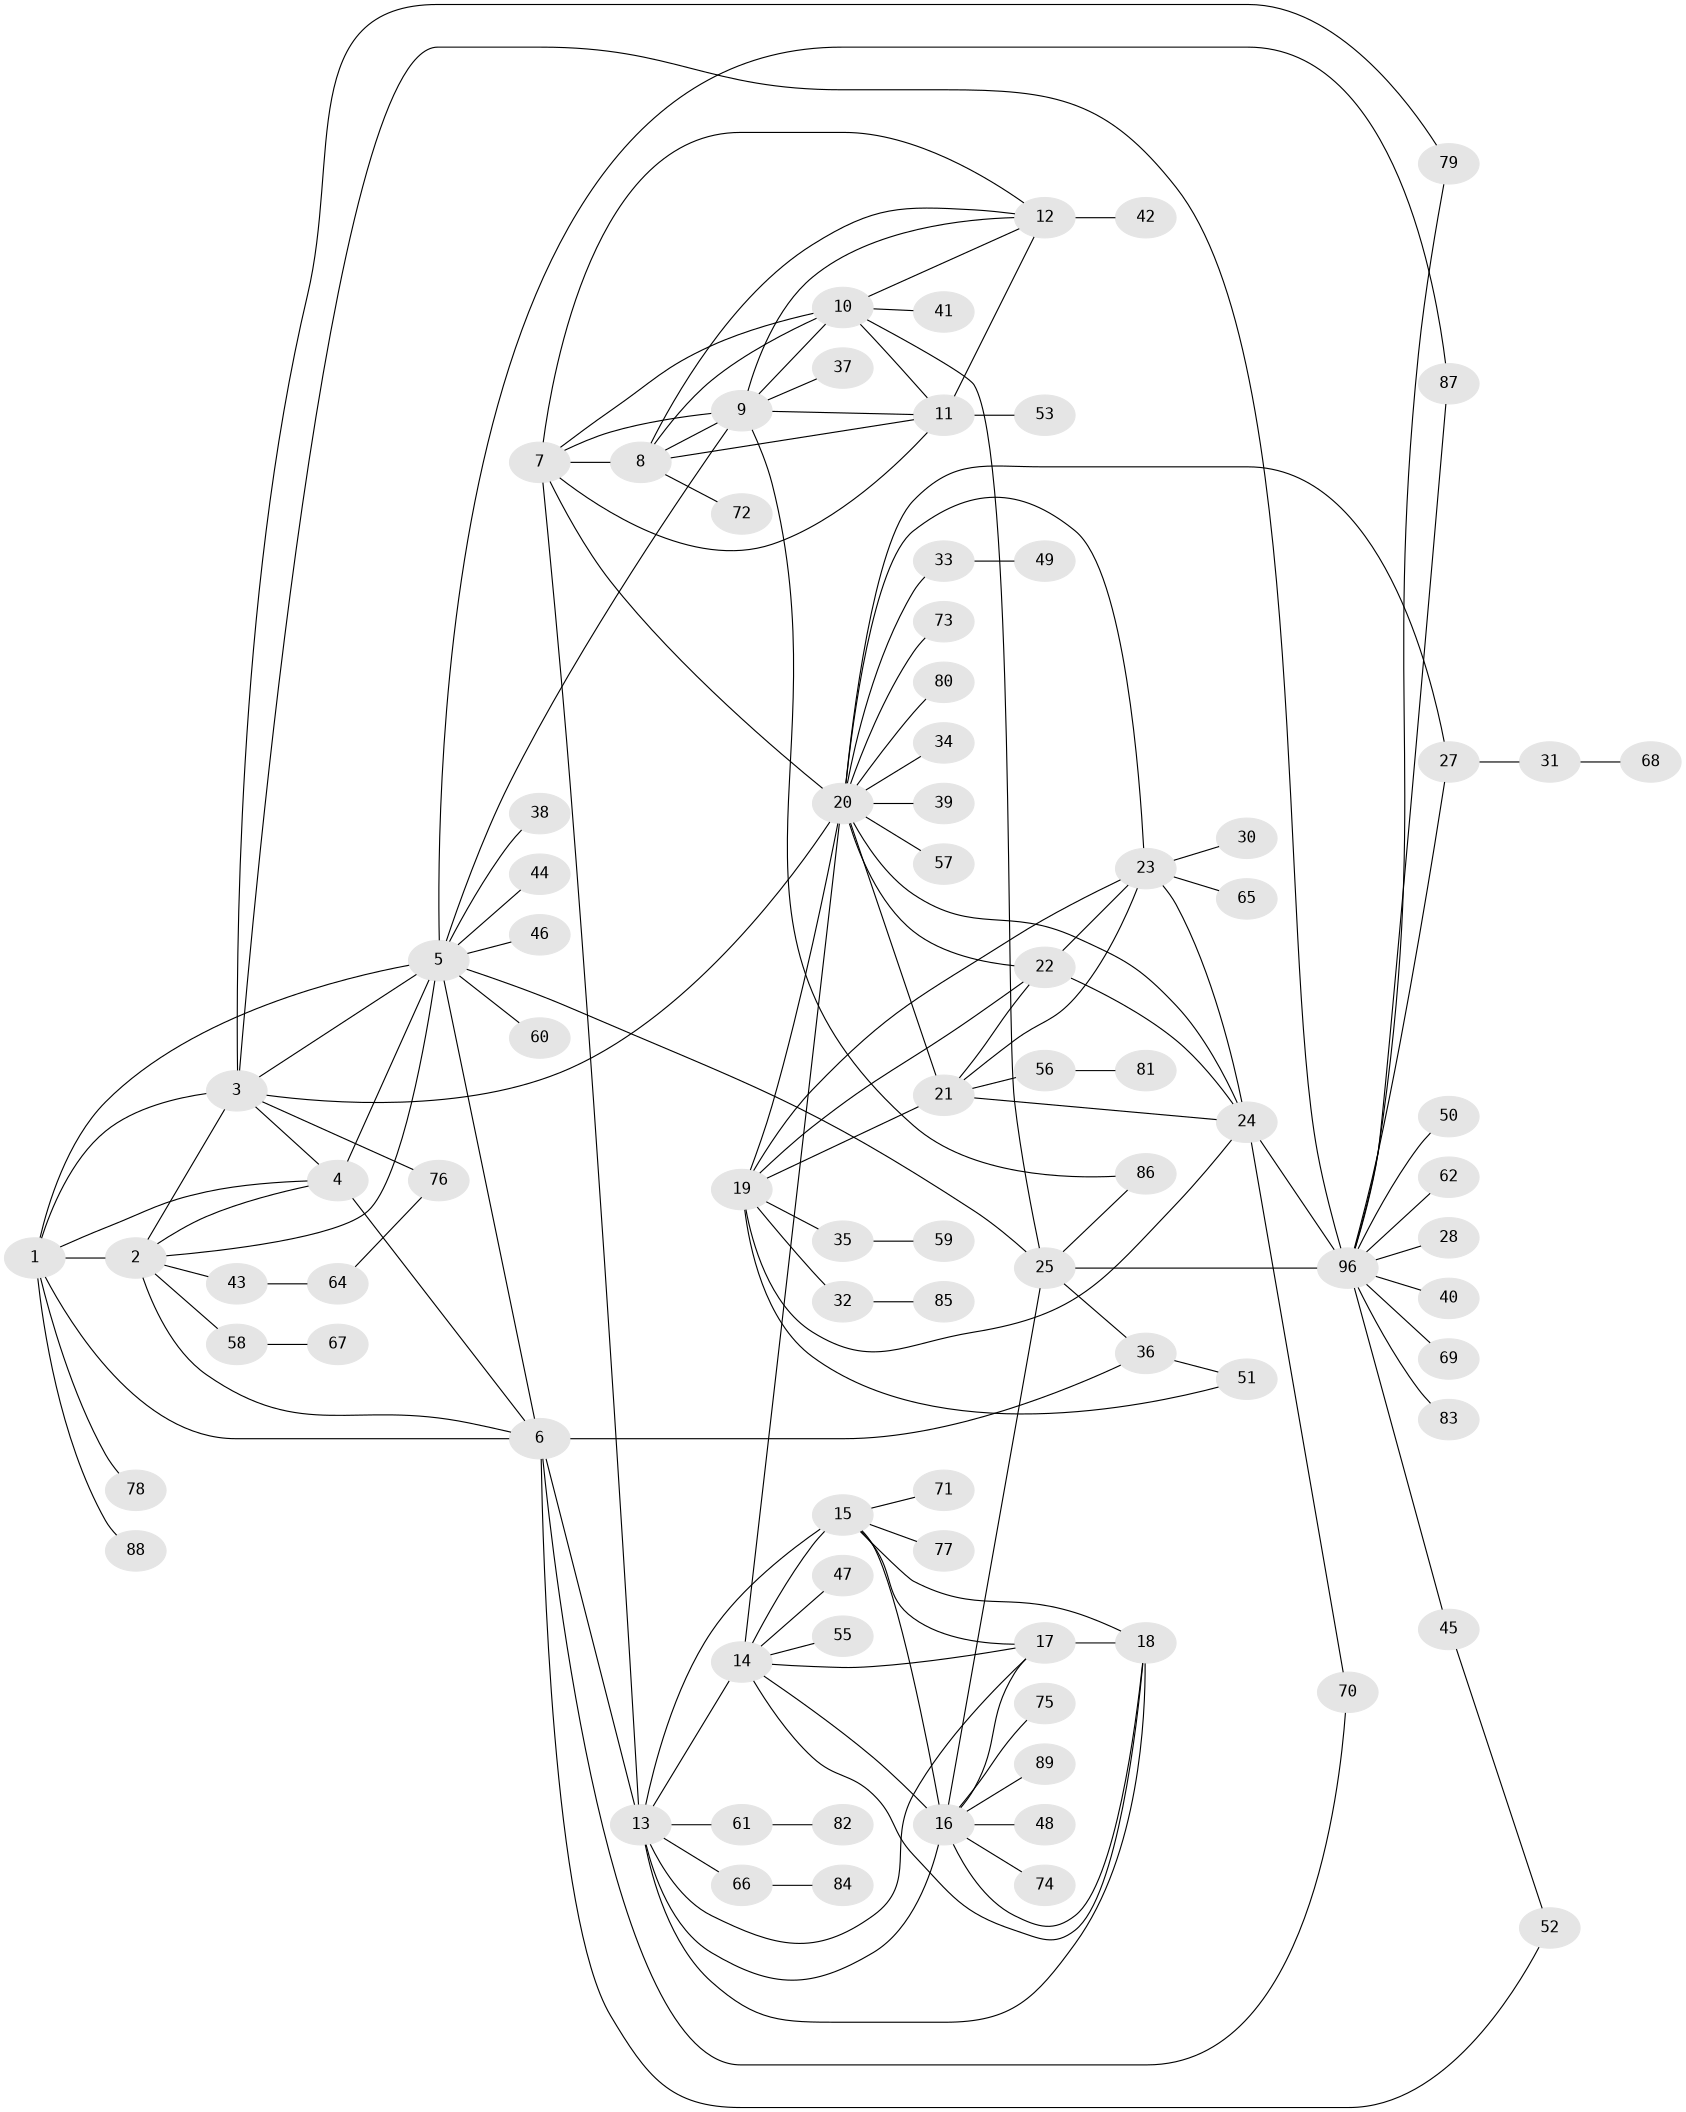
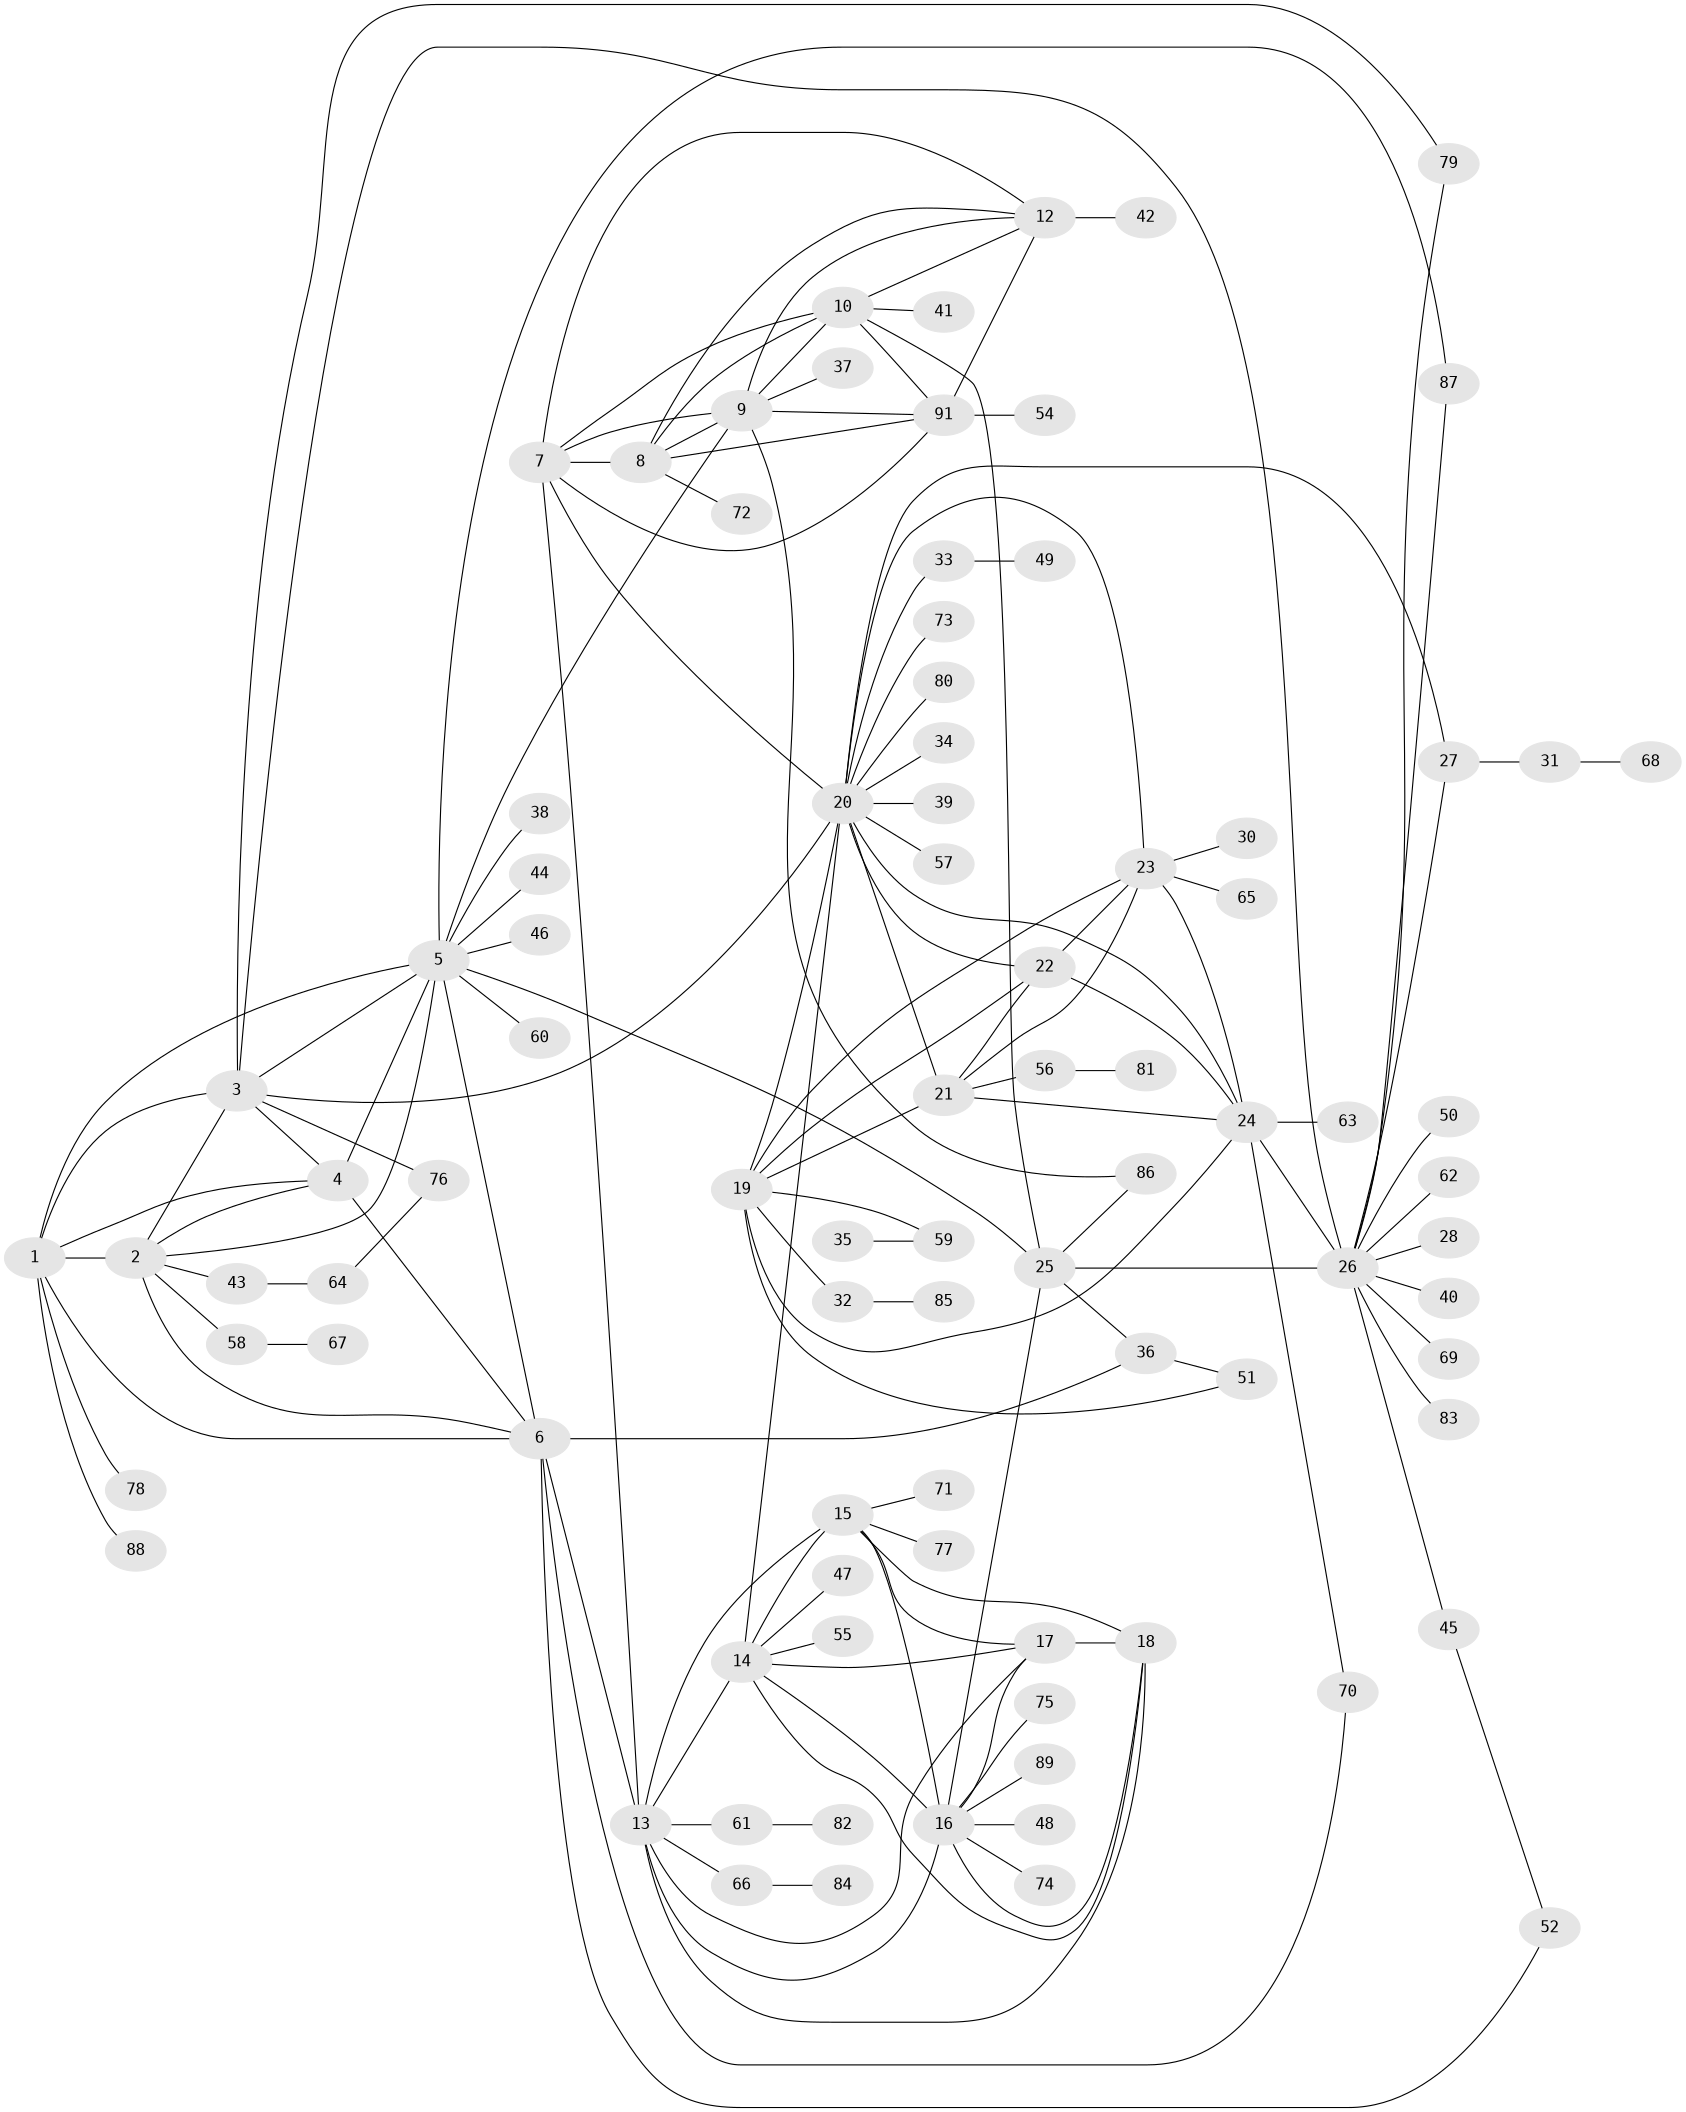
(944, 415) -> (944, 415)
(1045, 415) -> (1045, 415)
none -> (1348, 1122)
(787, 1213) -> (847, 1204)
(1348, 1268) -> (1348, 1268)
